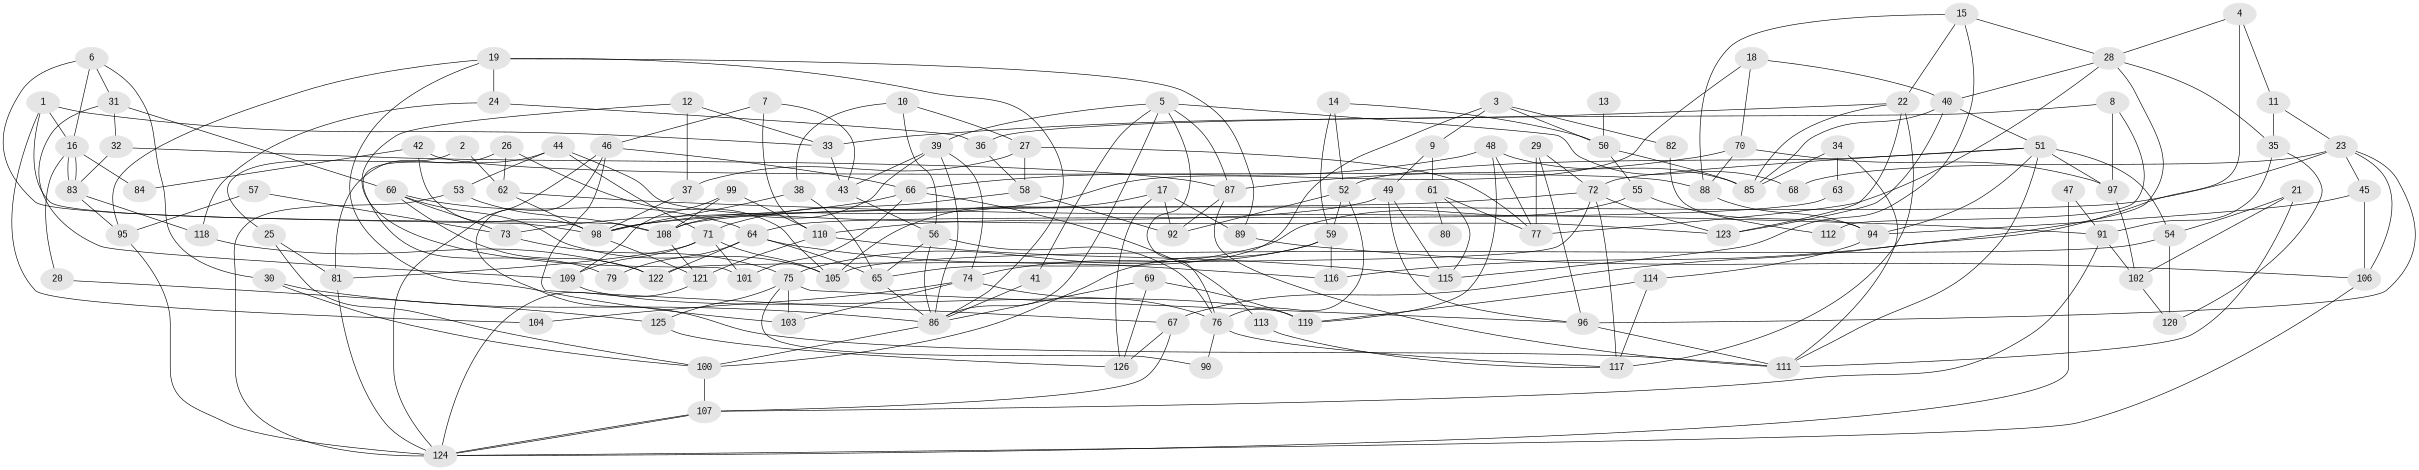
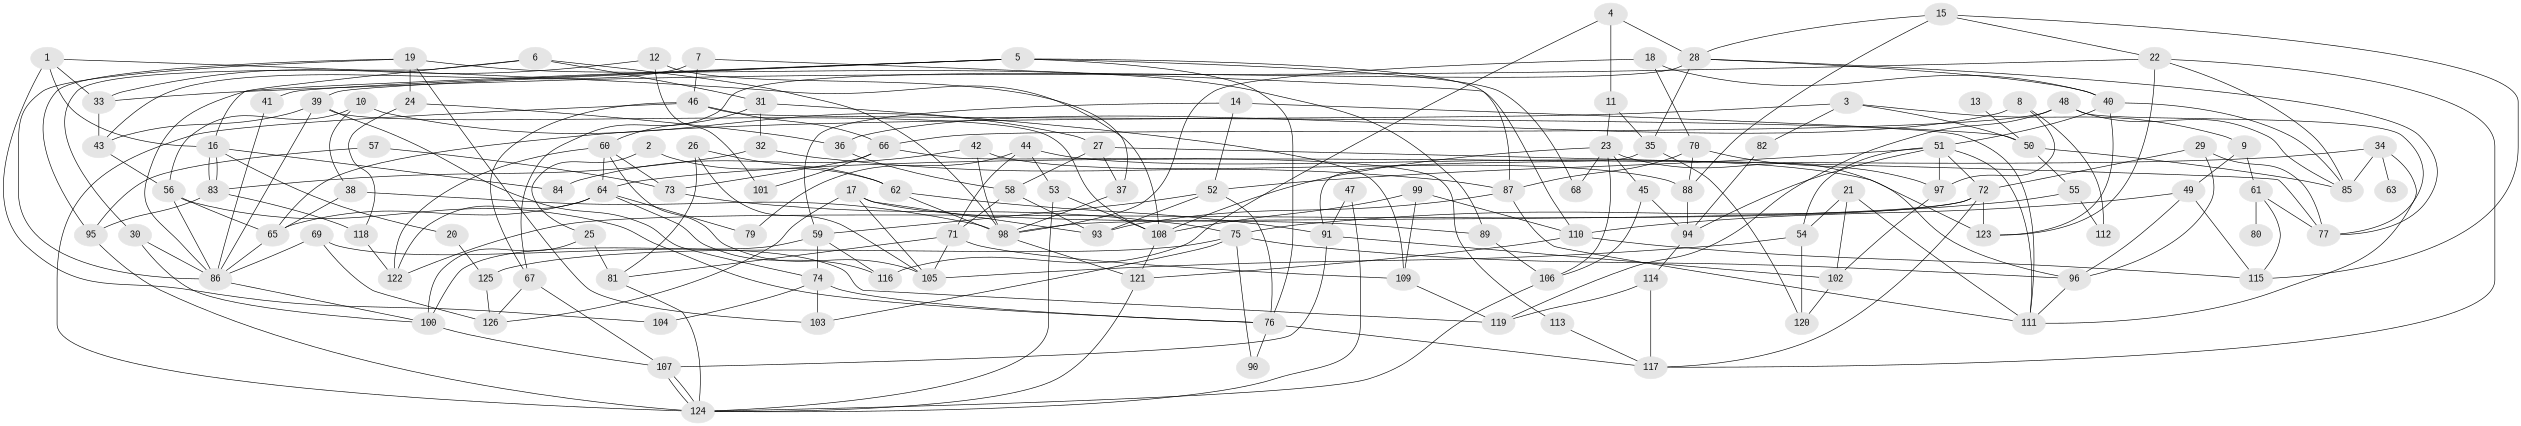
(1296, 218) -> (1927, 163)
(1173, 235) -> (1097, 235)
(726, 257) -> none
